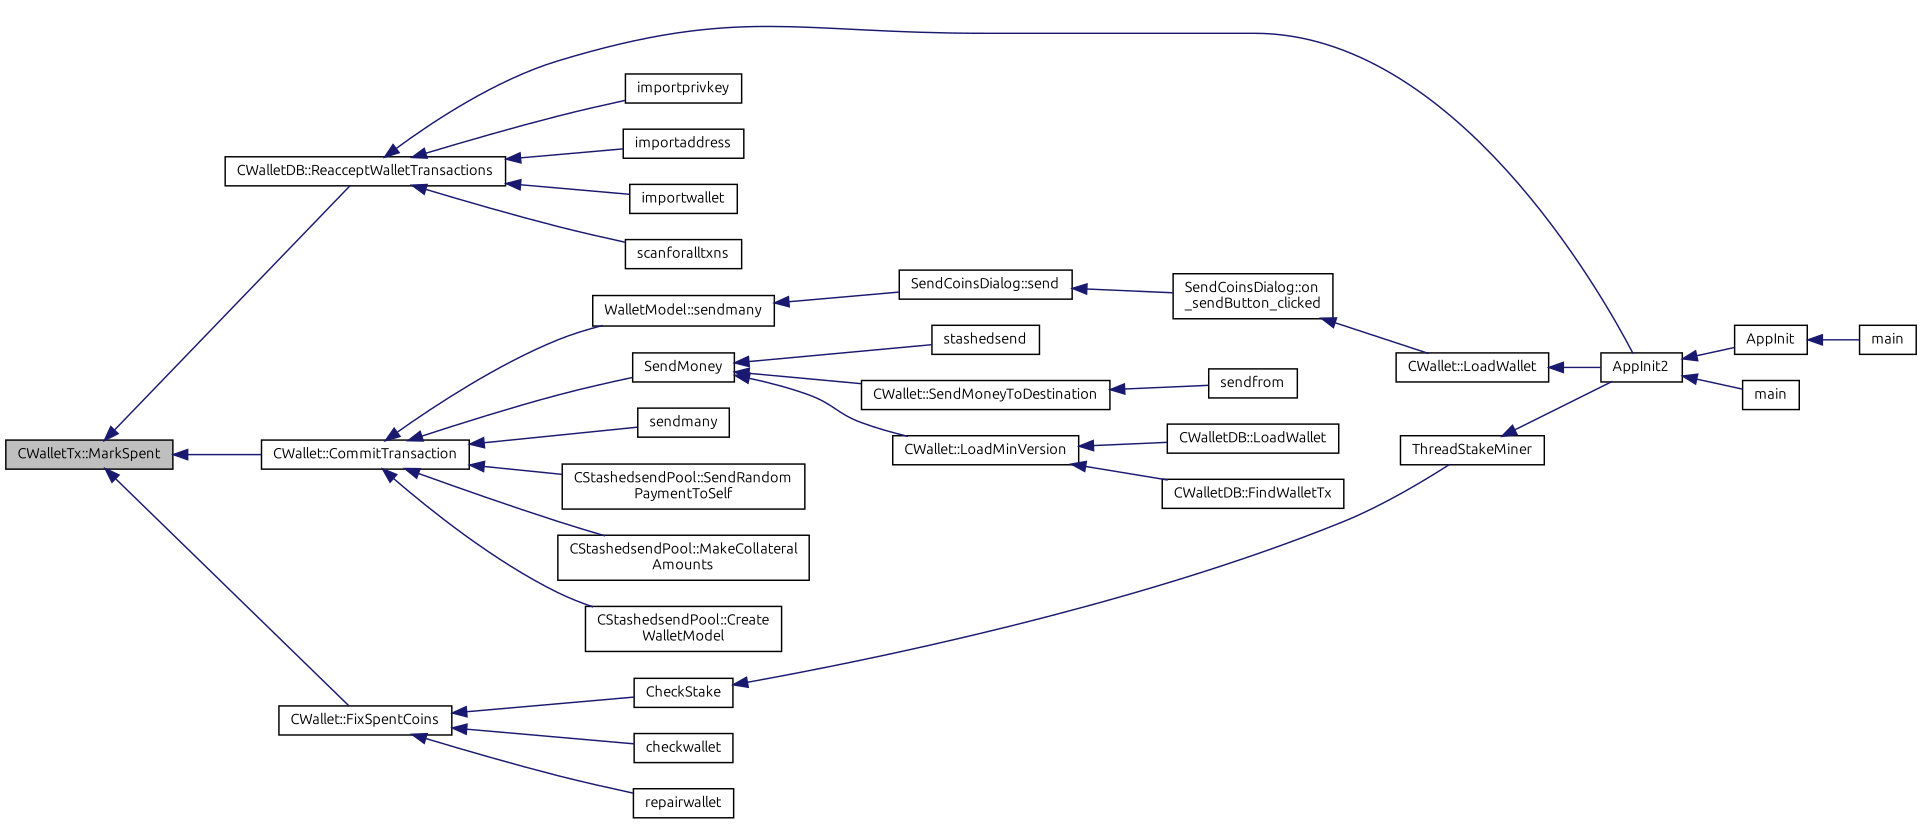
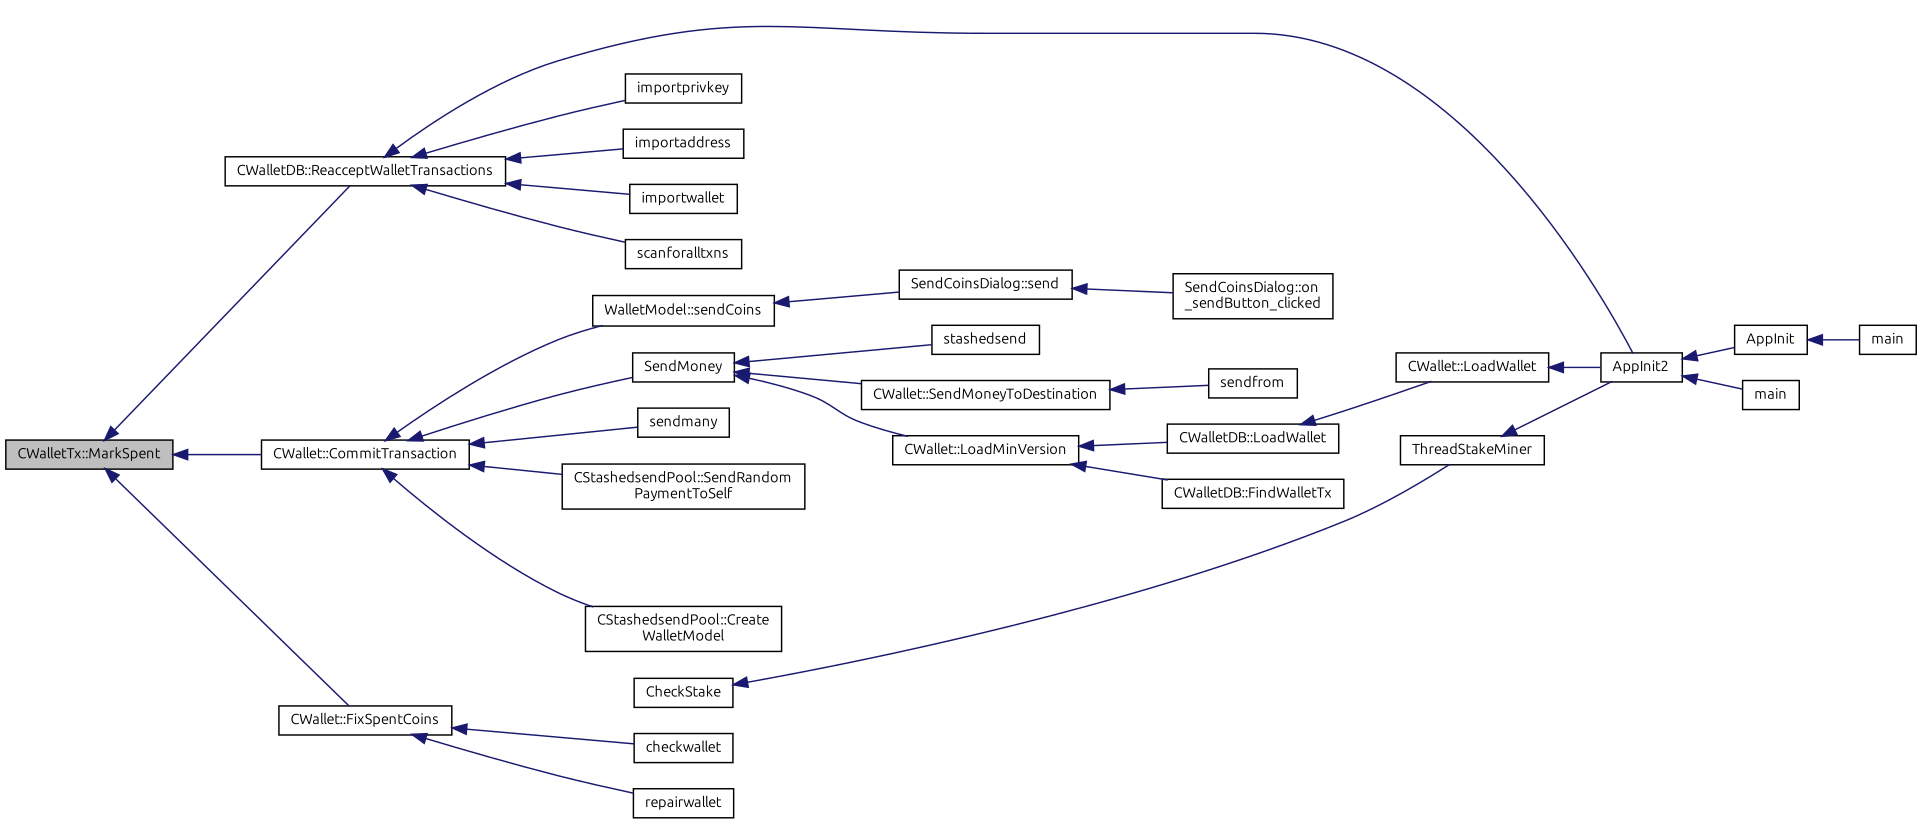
(684, 311) -> (684, 311)
(1382, 338) -> (1373, 401)
(684, 558) -> none
(550, 704) -> none
